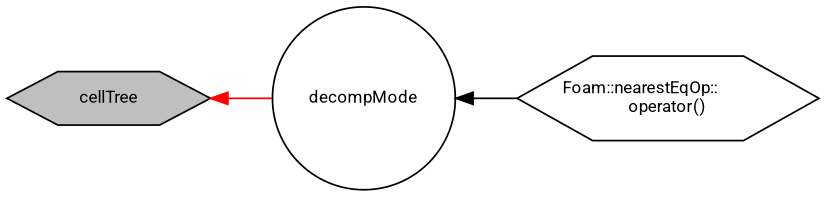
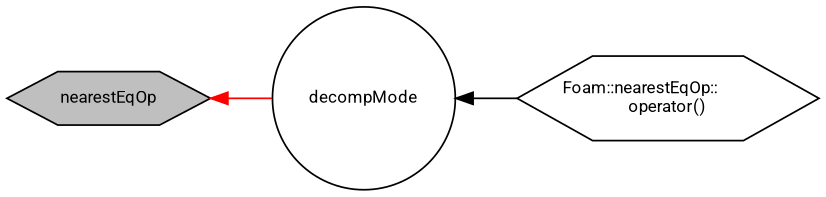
(109, 98) -> (109, 98)
